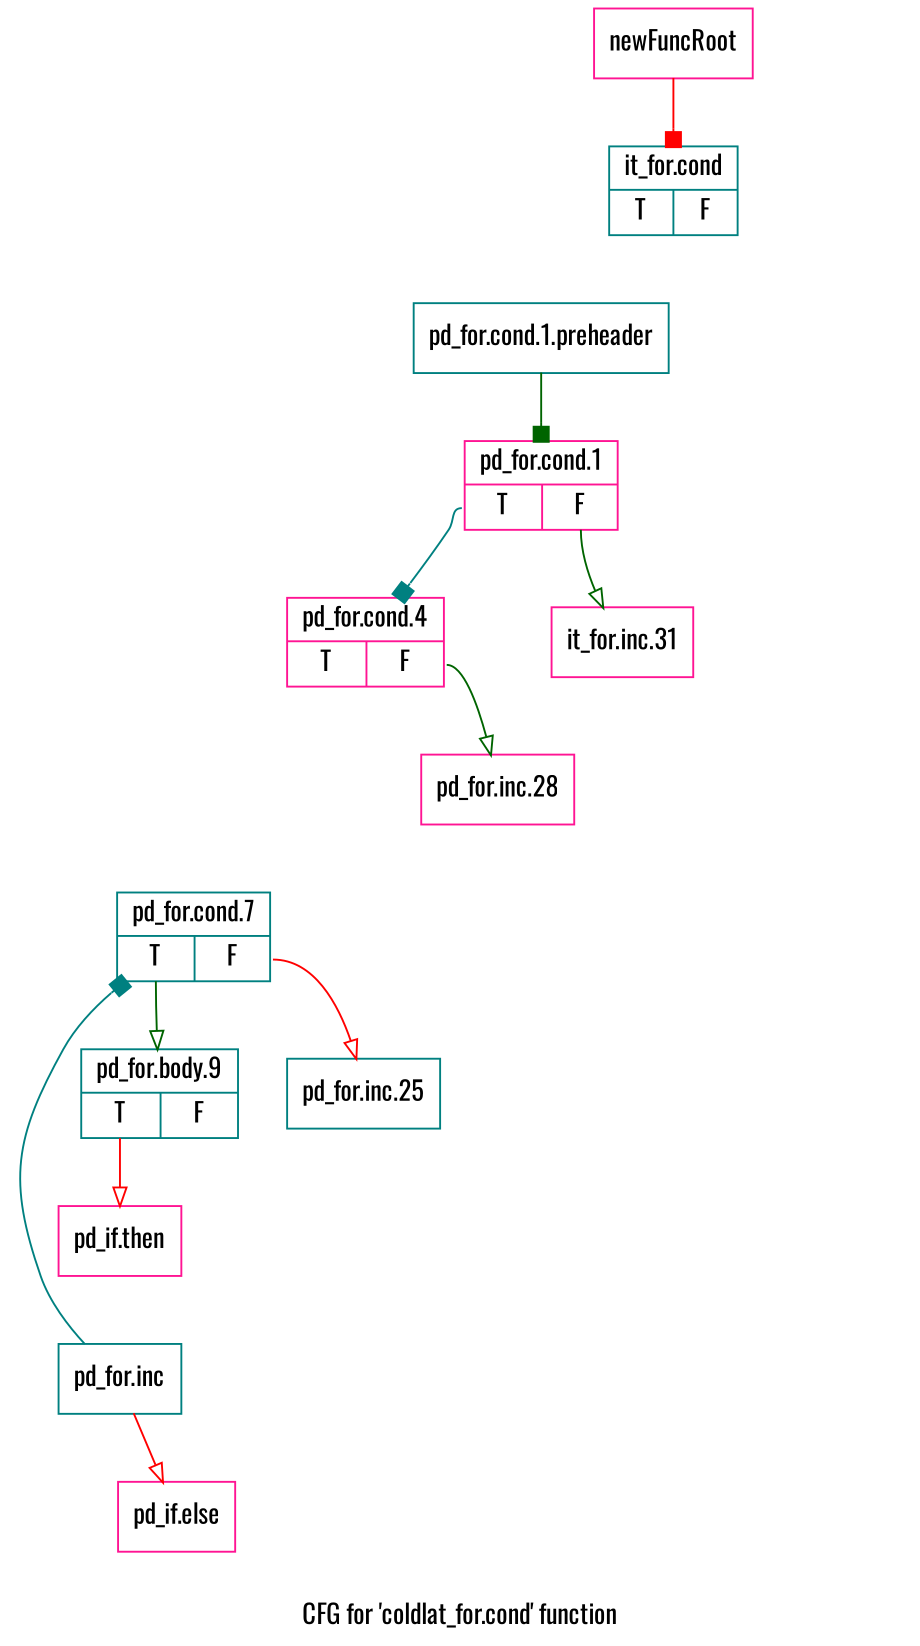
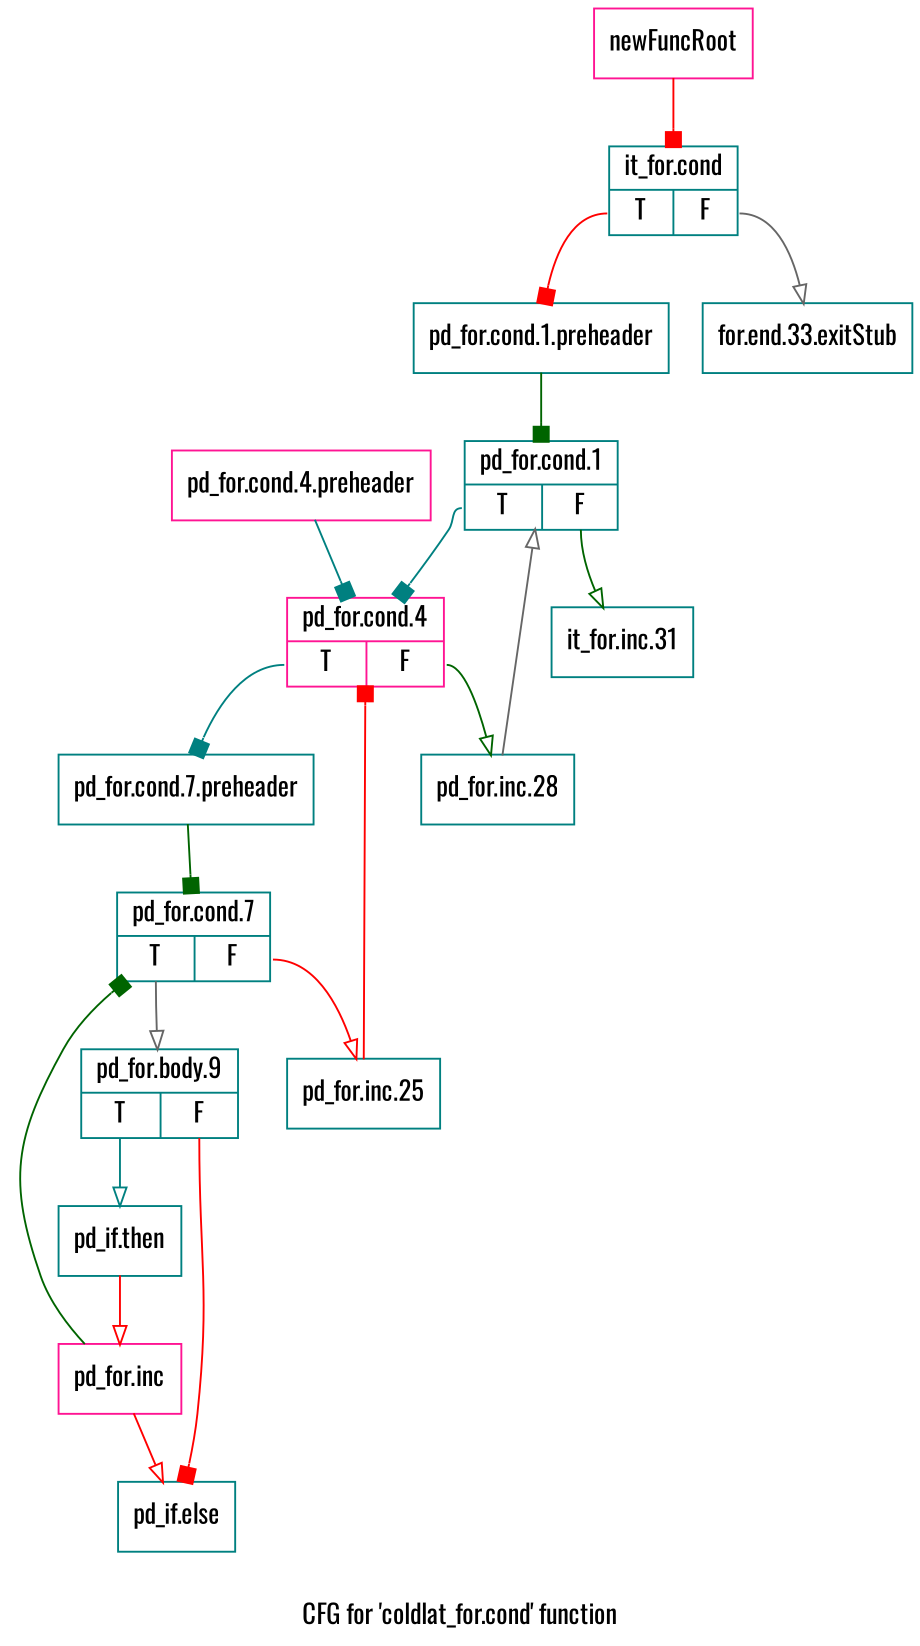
none -> (567, 239)
none -> (808, 338)
none -> (301, 485)
(541, 485) -> (541, 485)
(622, 642) -> (622, 642)
none -> (517, 652)
none -> (186, 790)
(498, 790) -> (498, 790)
none -> (365, 882)
(156, 1006) -> (156, 1006)
(21, 1163) -> (21, 1163)
(120, 1163) -> (120, 1163)
(120, 1241) -> (120, 1241)
none -> (120, 1301)
none -> (204, 1301)
(120, 1379) -> (120, 1379)
(177, 1517) -> (177, 1517)
